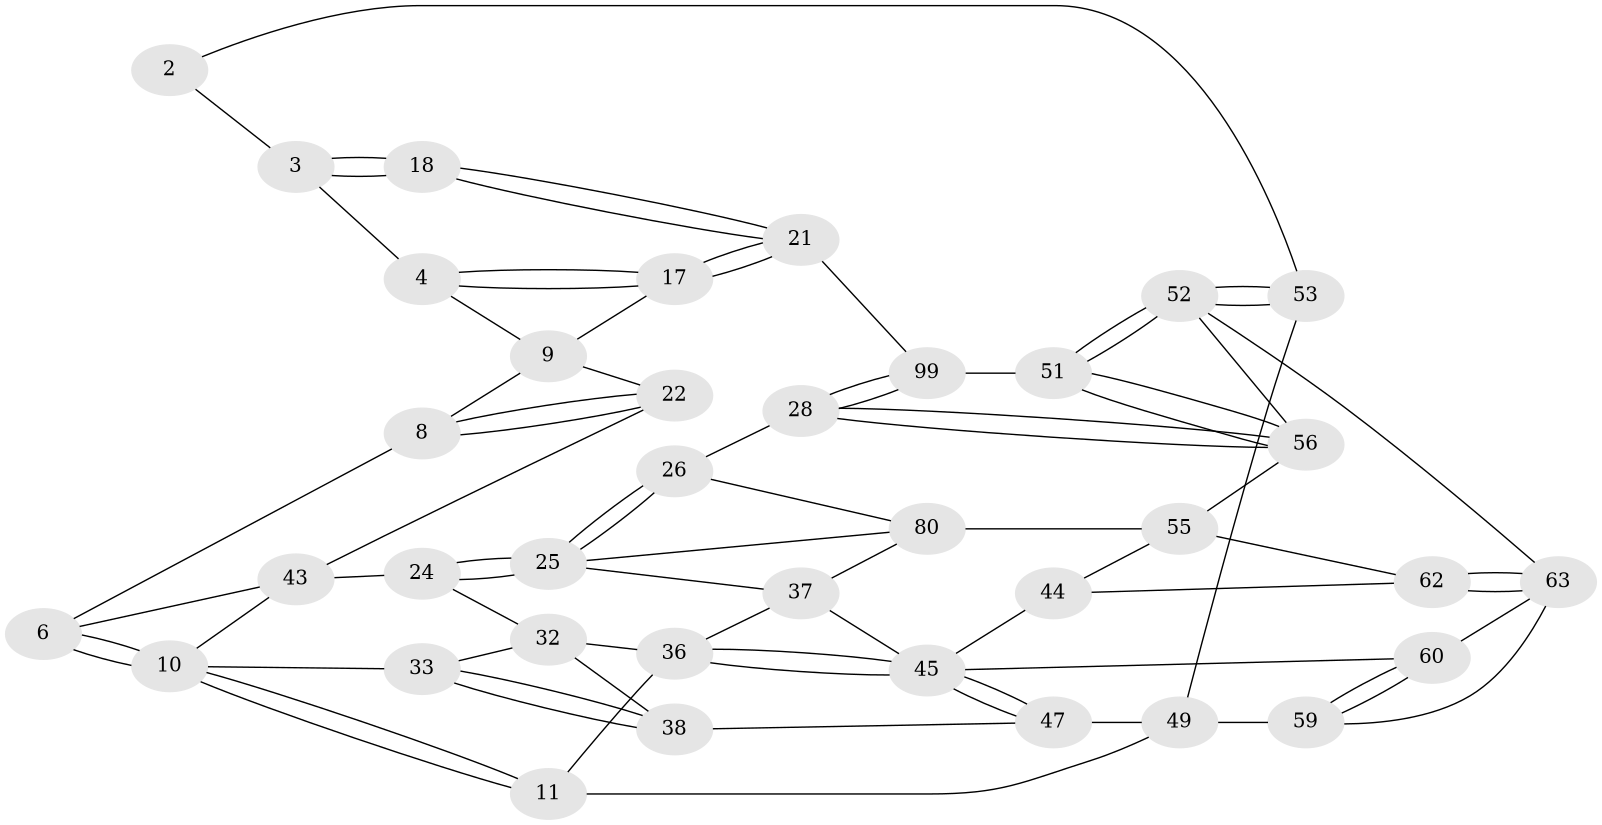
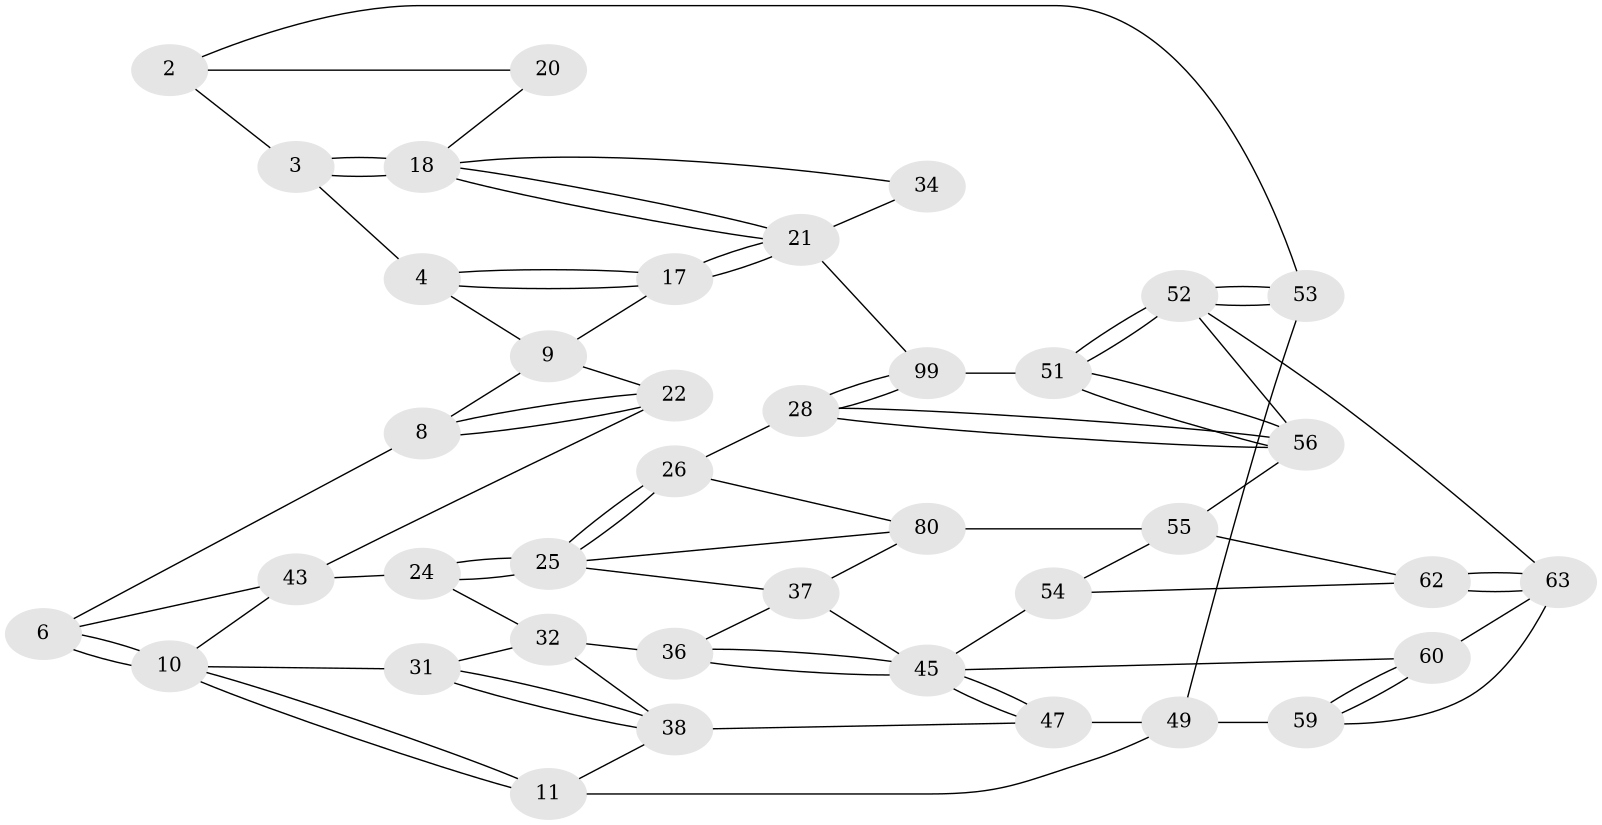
none -> (548, 70)
none -> (927, 187)
(1053, 593) -> (1053, 593)
(422, 669) -> (422, 669)
(603, 730) -> (612, 762)
